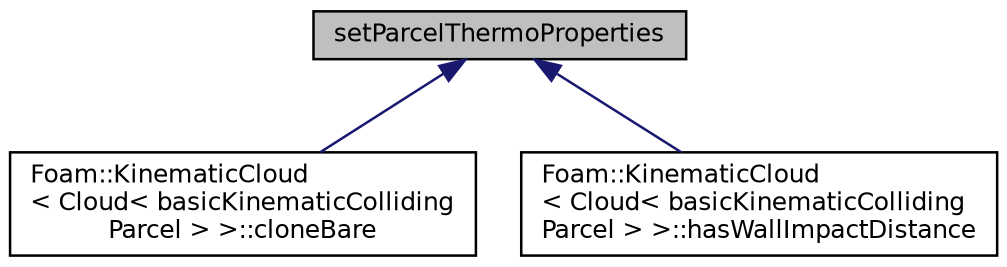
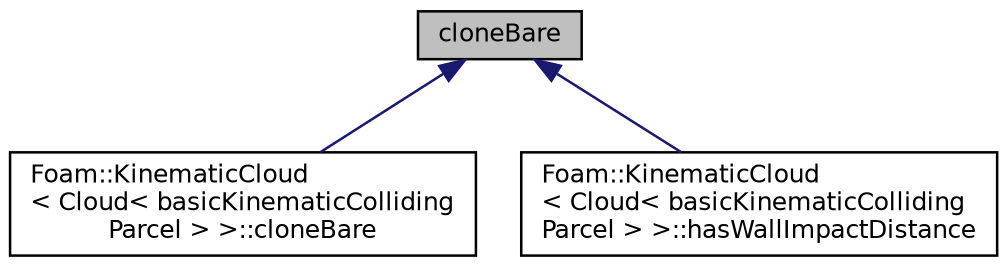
(500, 35) -> (500, 35)
